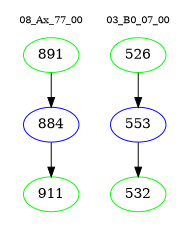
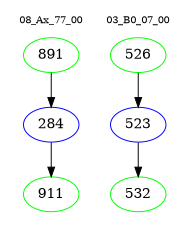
(51, 125) -> (51, 125)
(138, 125) -> (138, 125)
